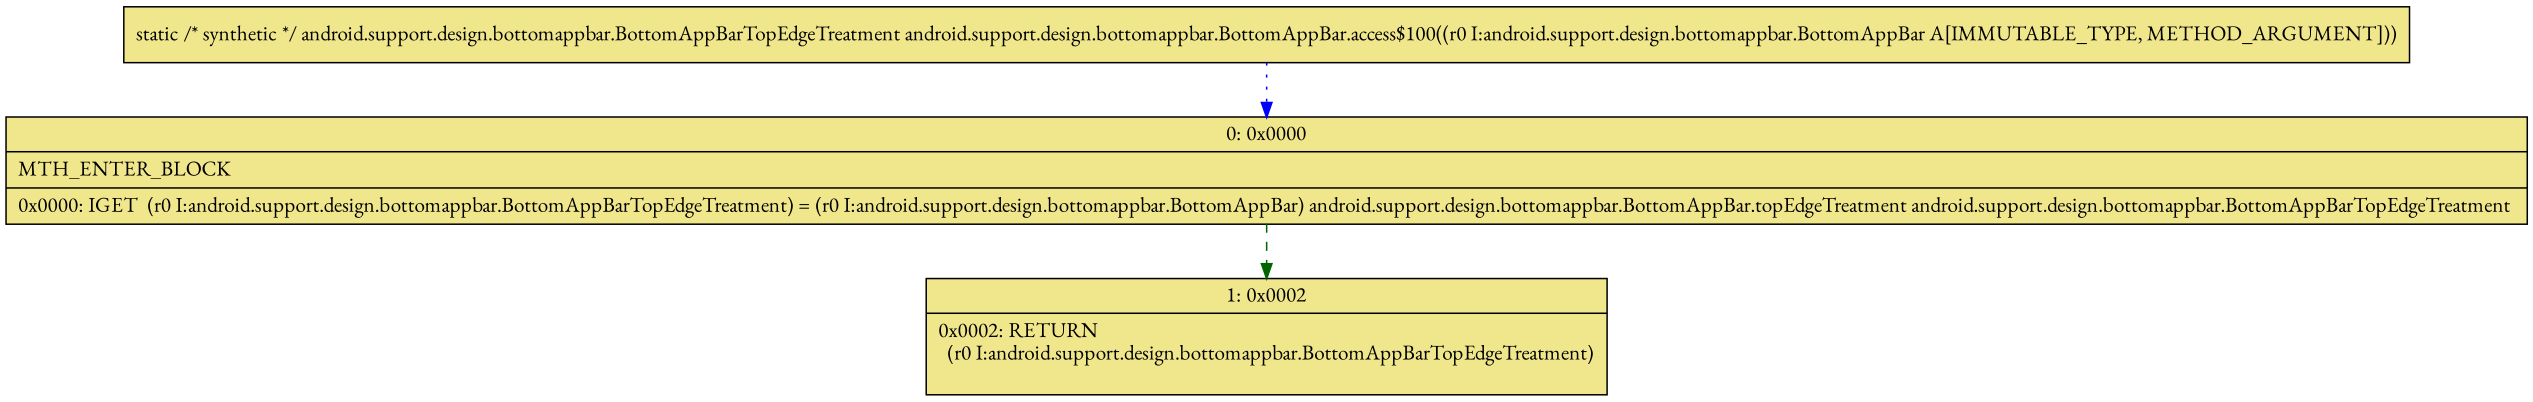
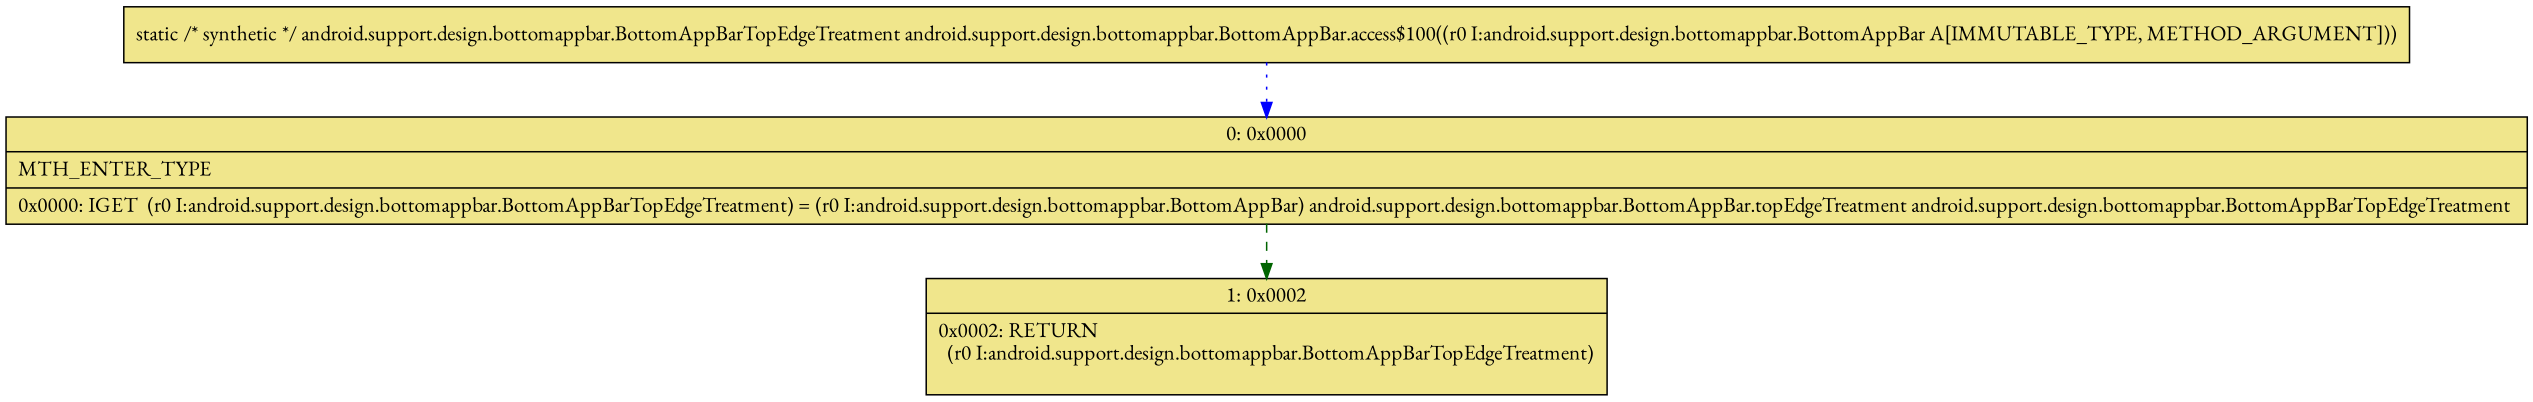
(125, 169) -> (115, 169)
